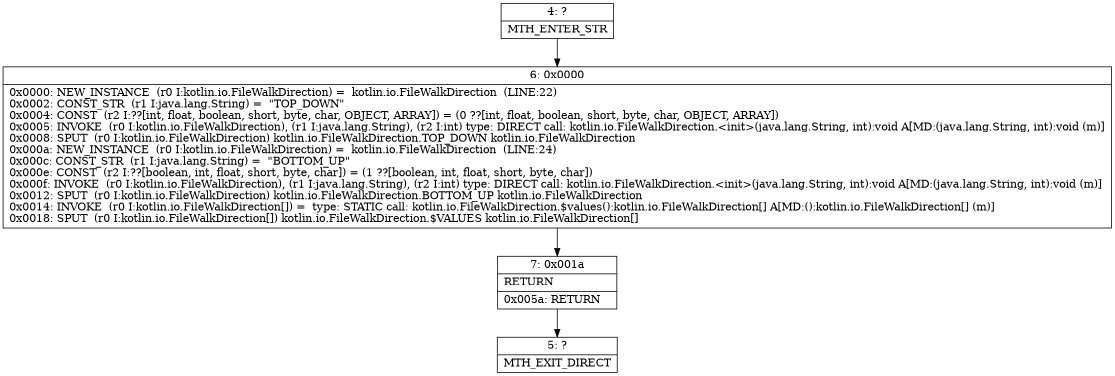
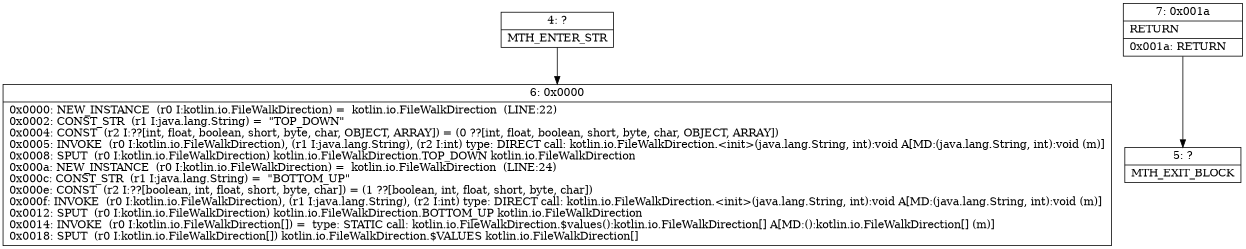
(557, 238) -> none
(557, 300) -> (1183, 47)
(557, 363) -> (1183, 173)
